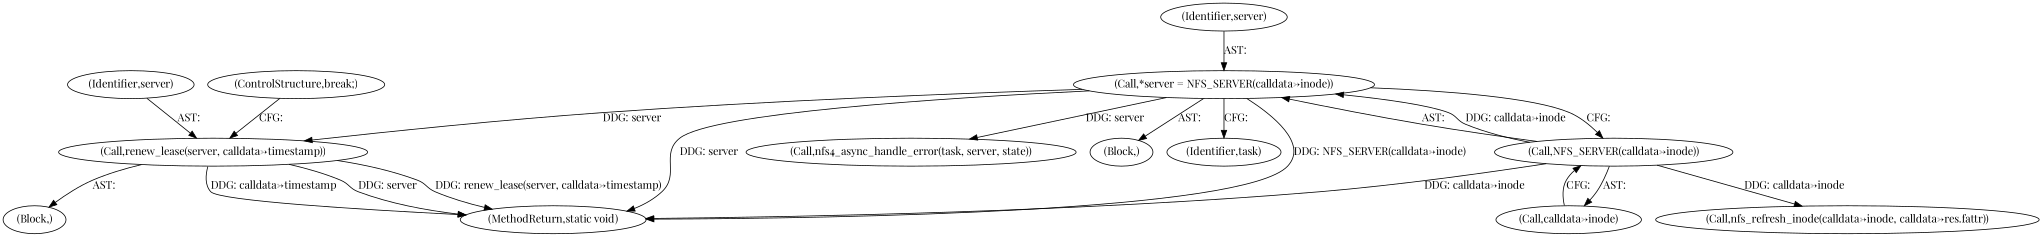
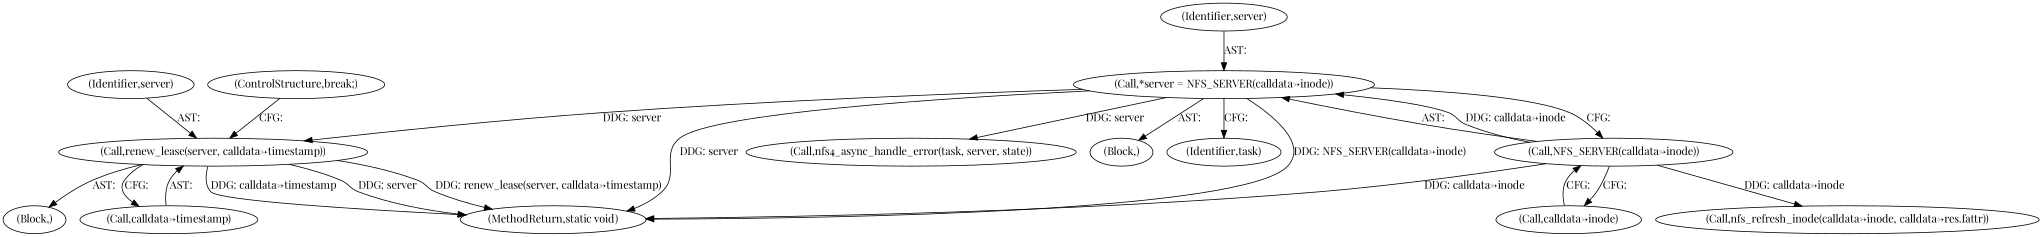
(1616, 186) -> (1616, 186)
none -> (169, 220)
